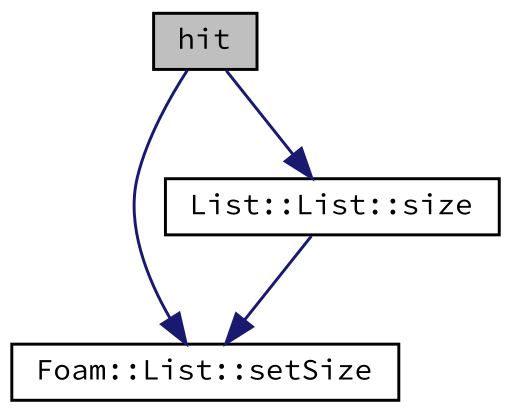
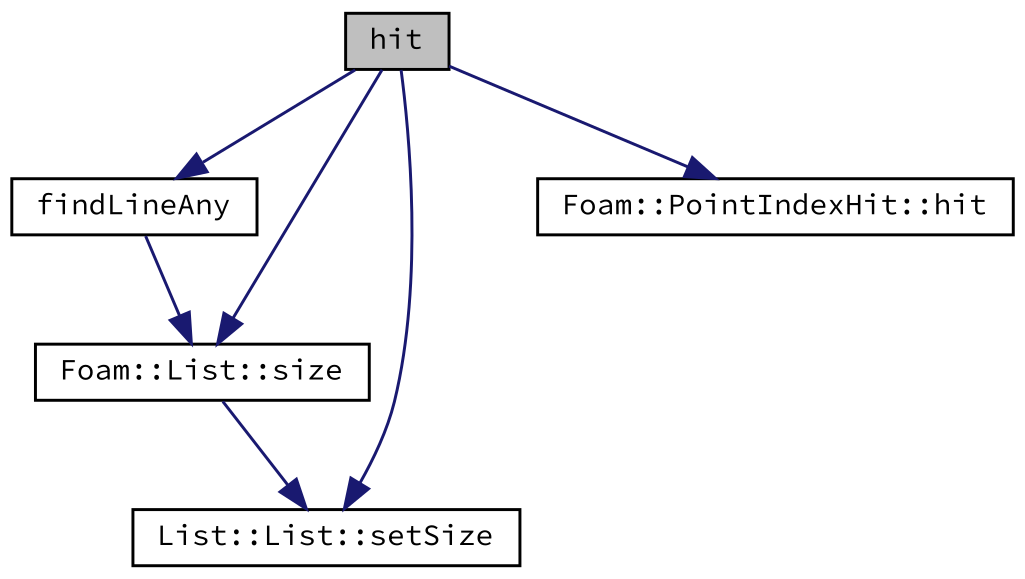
none -> (134, 207)
(332, 207) -> (202, 372)
none -> (775, 207)
(205, 372) -> (326, 538)
